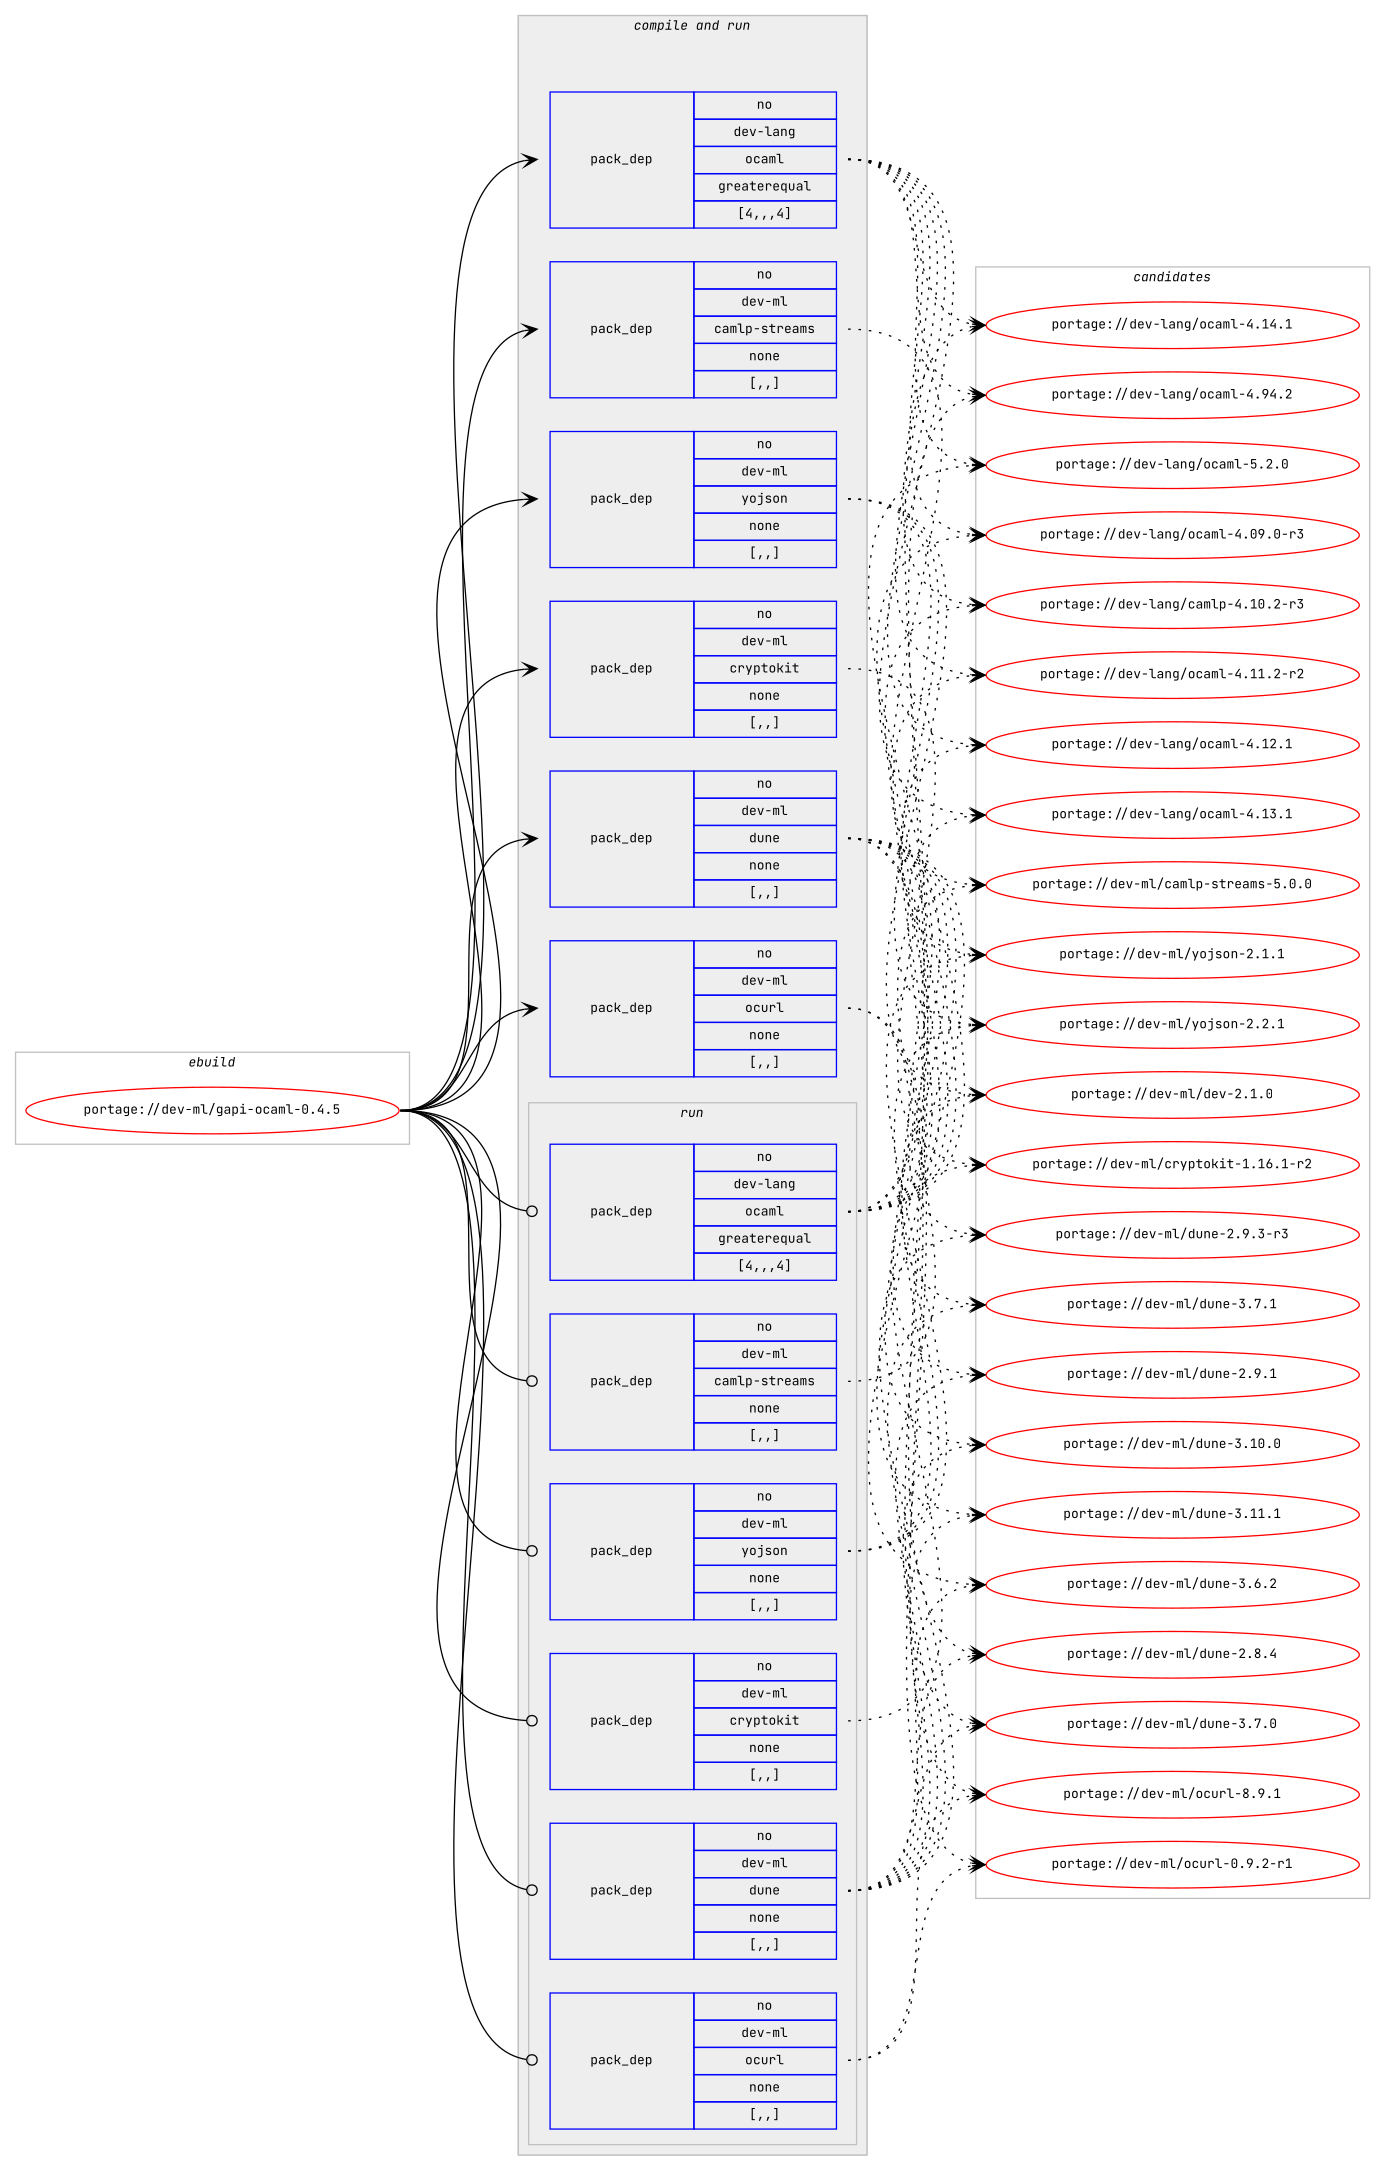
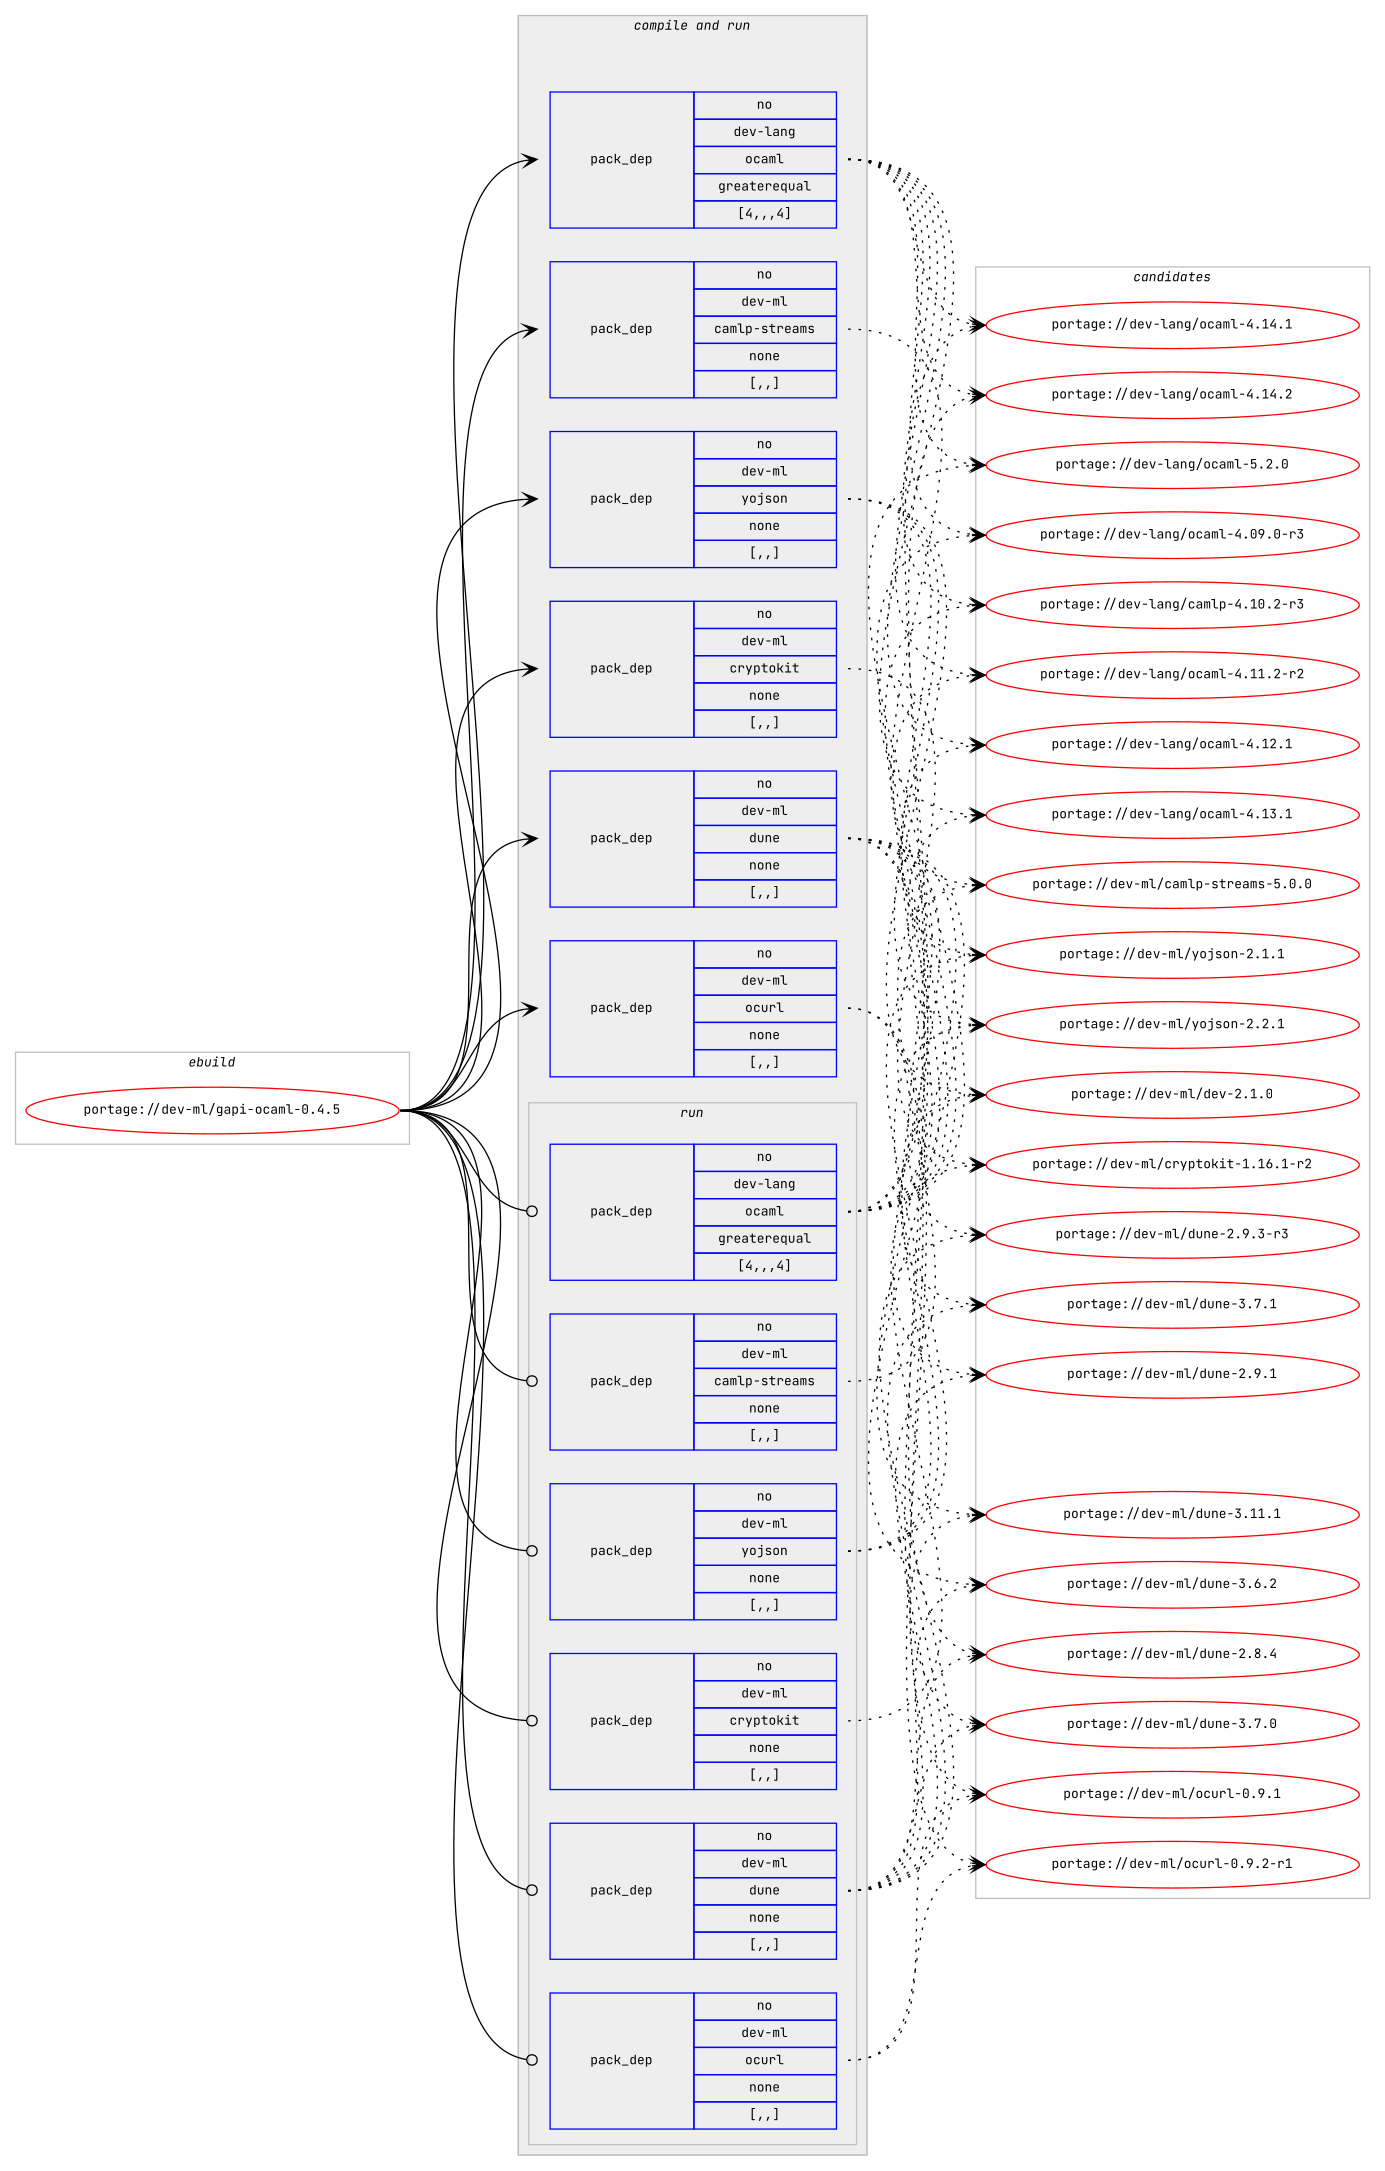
(1173, 395) -> (1173, 395)
(1173, 1445) -> none
(1173, 1795) -> (1173, 1795)
